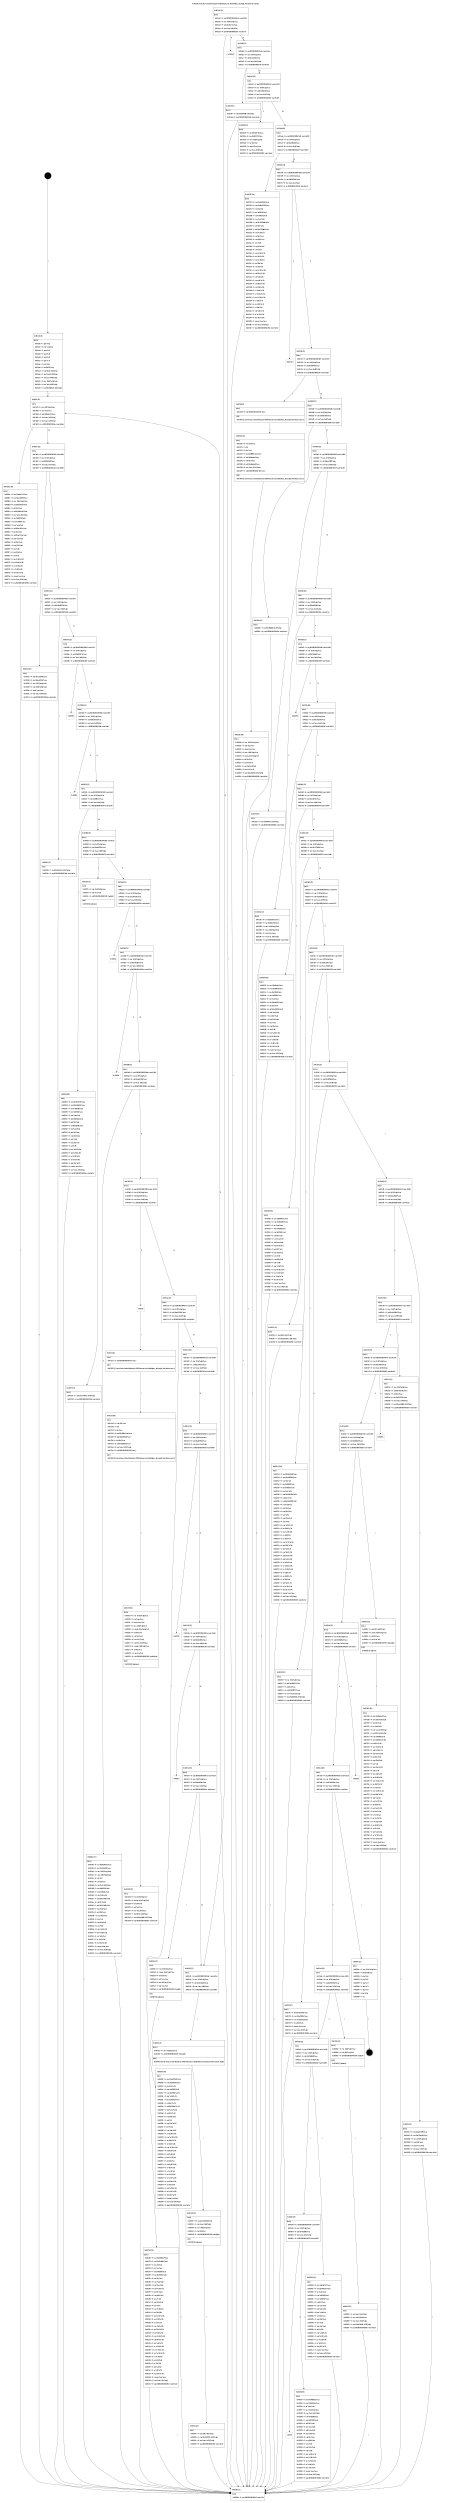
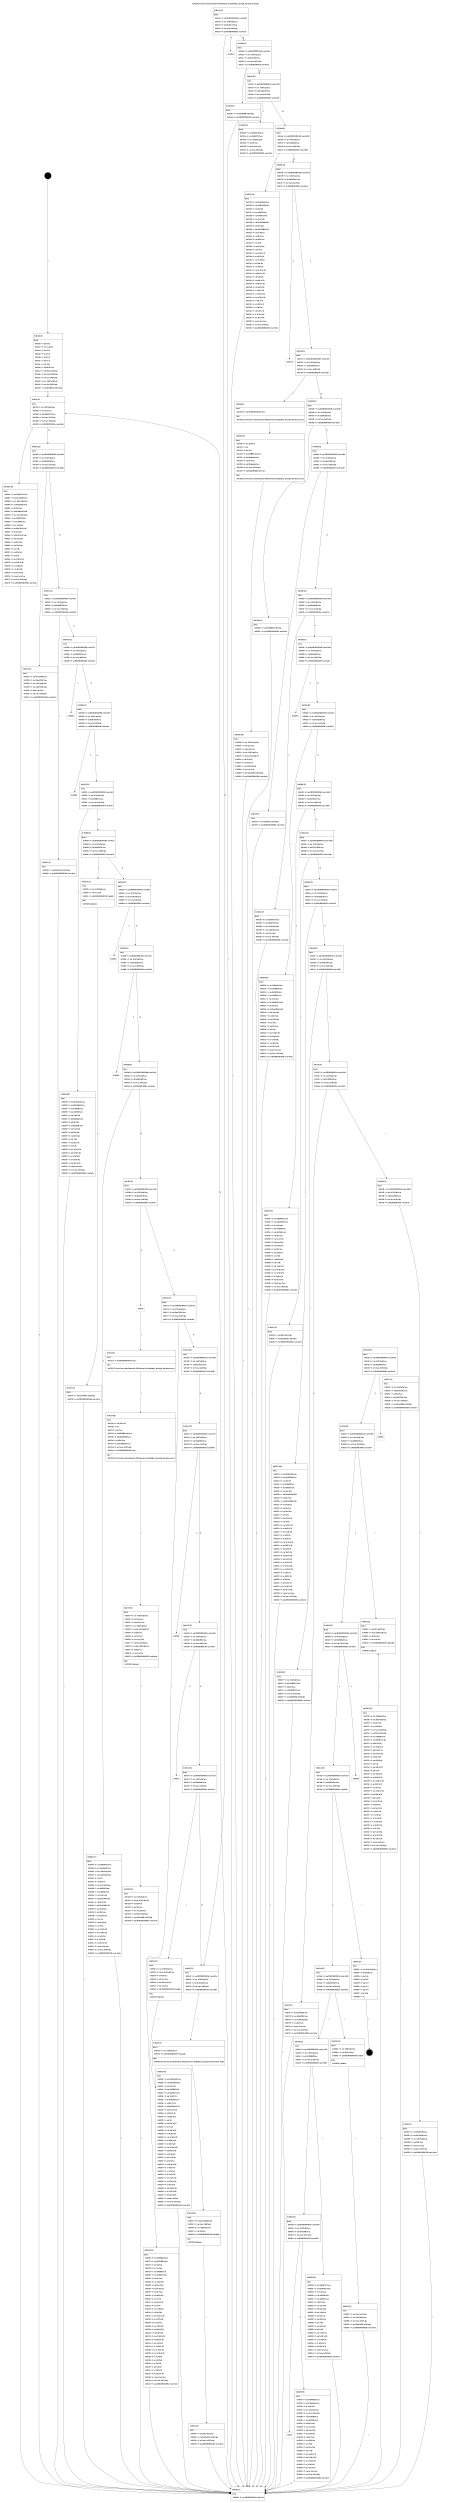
(313, 819) -> (315, 820)
(394, 1309) -> none
(376, 1679) -> (378, 1680)
